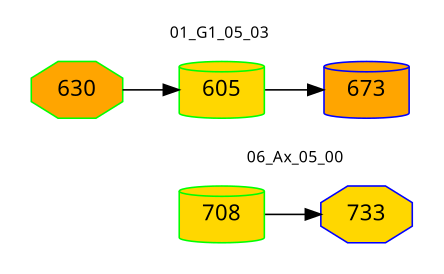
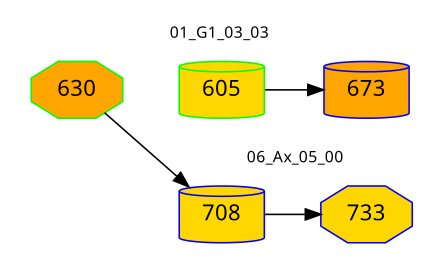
(220, 34) -> (220, 34)
(143, 90) -> (141, 145)
(222, 214) -> (222, 214)
